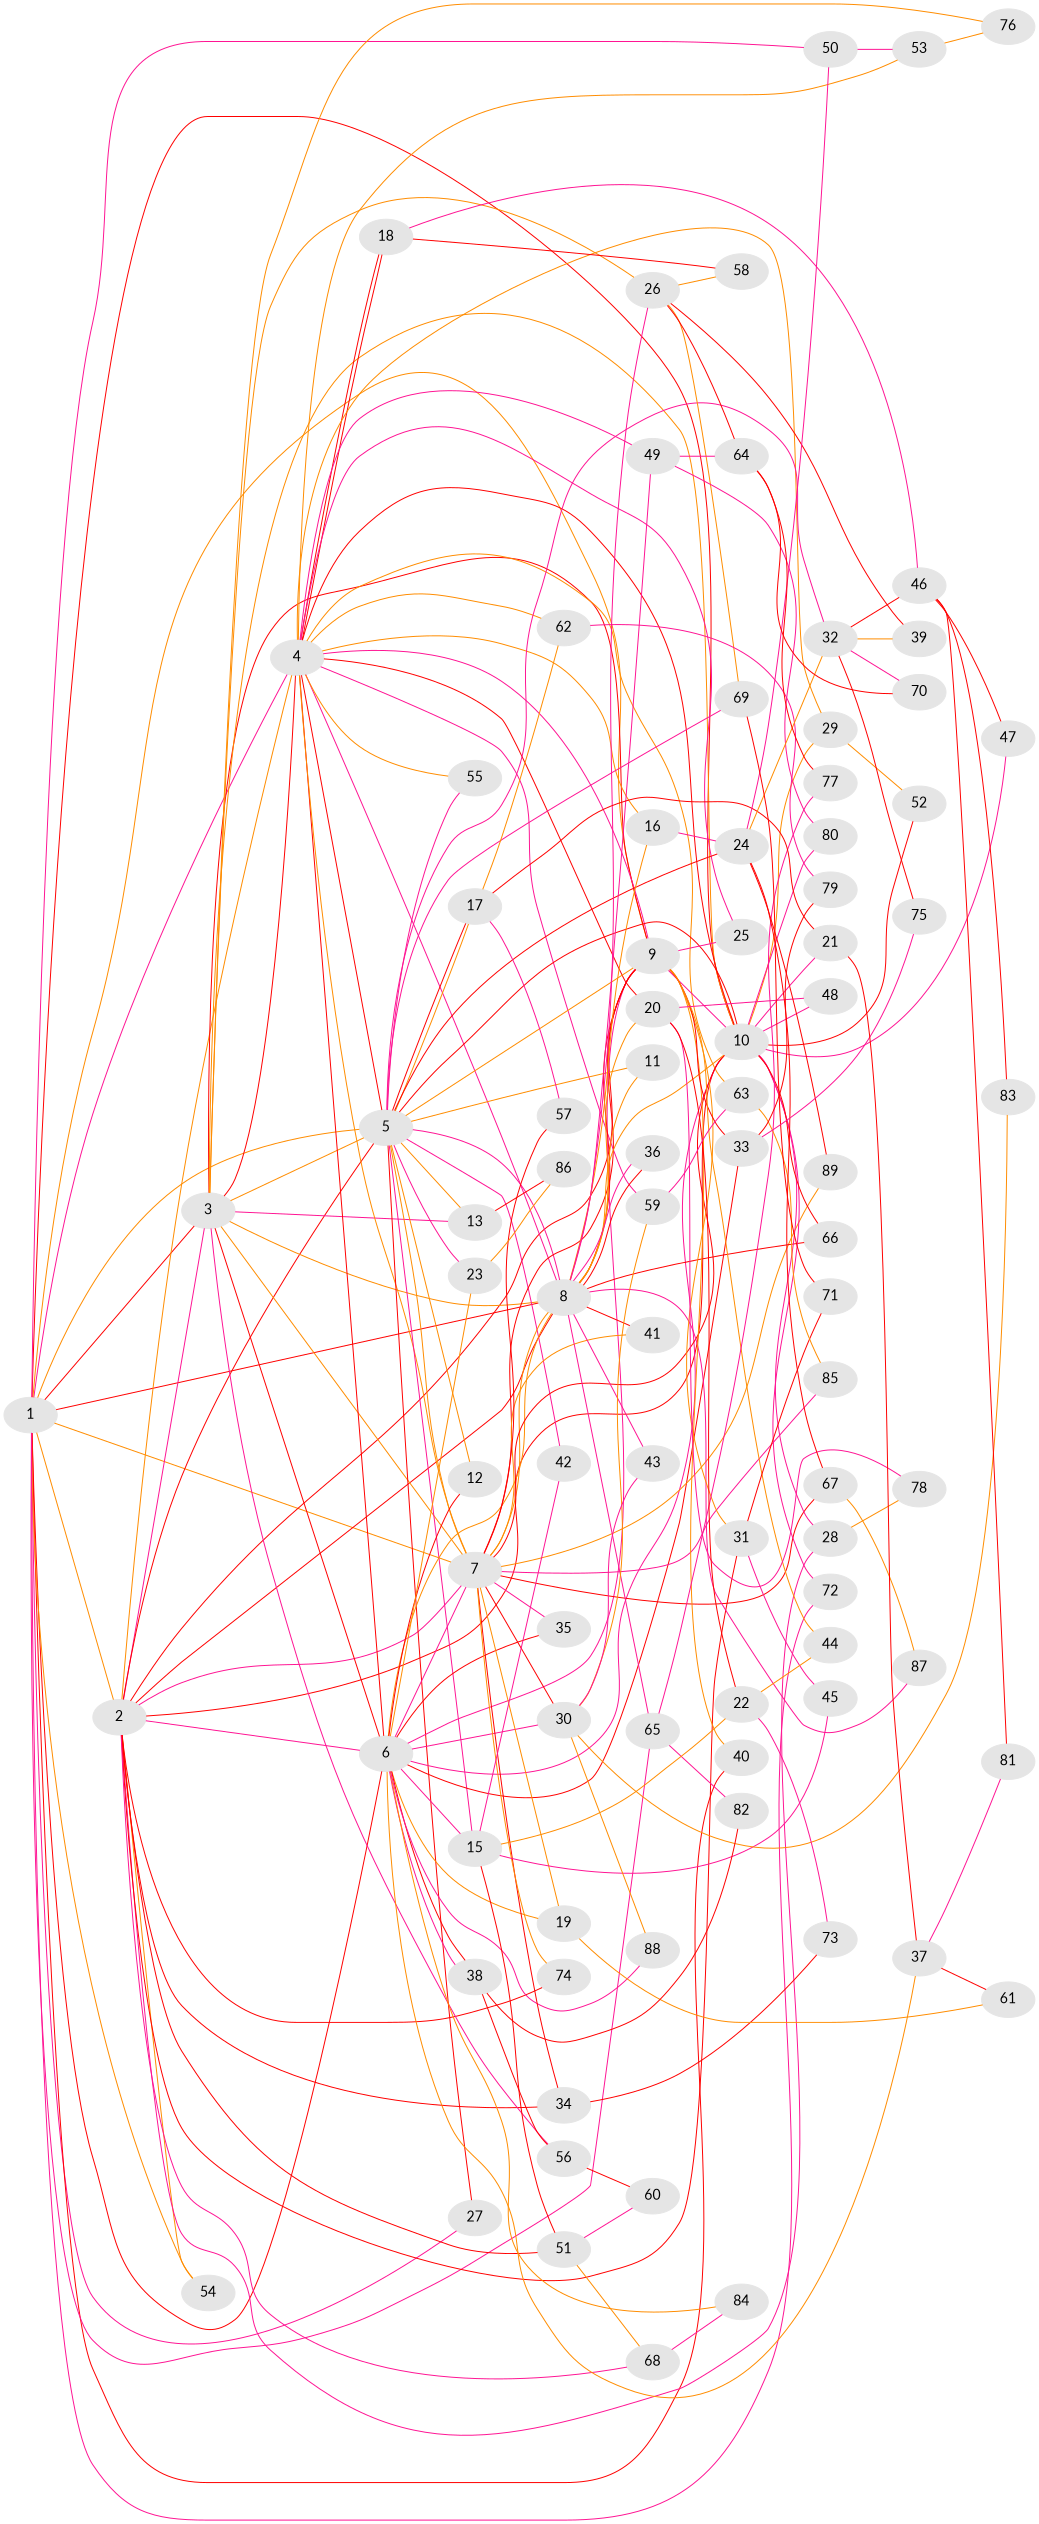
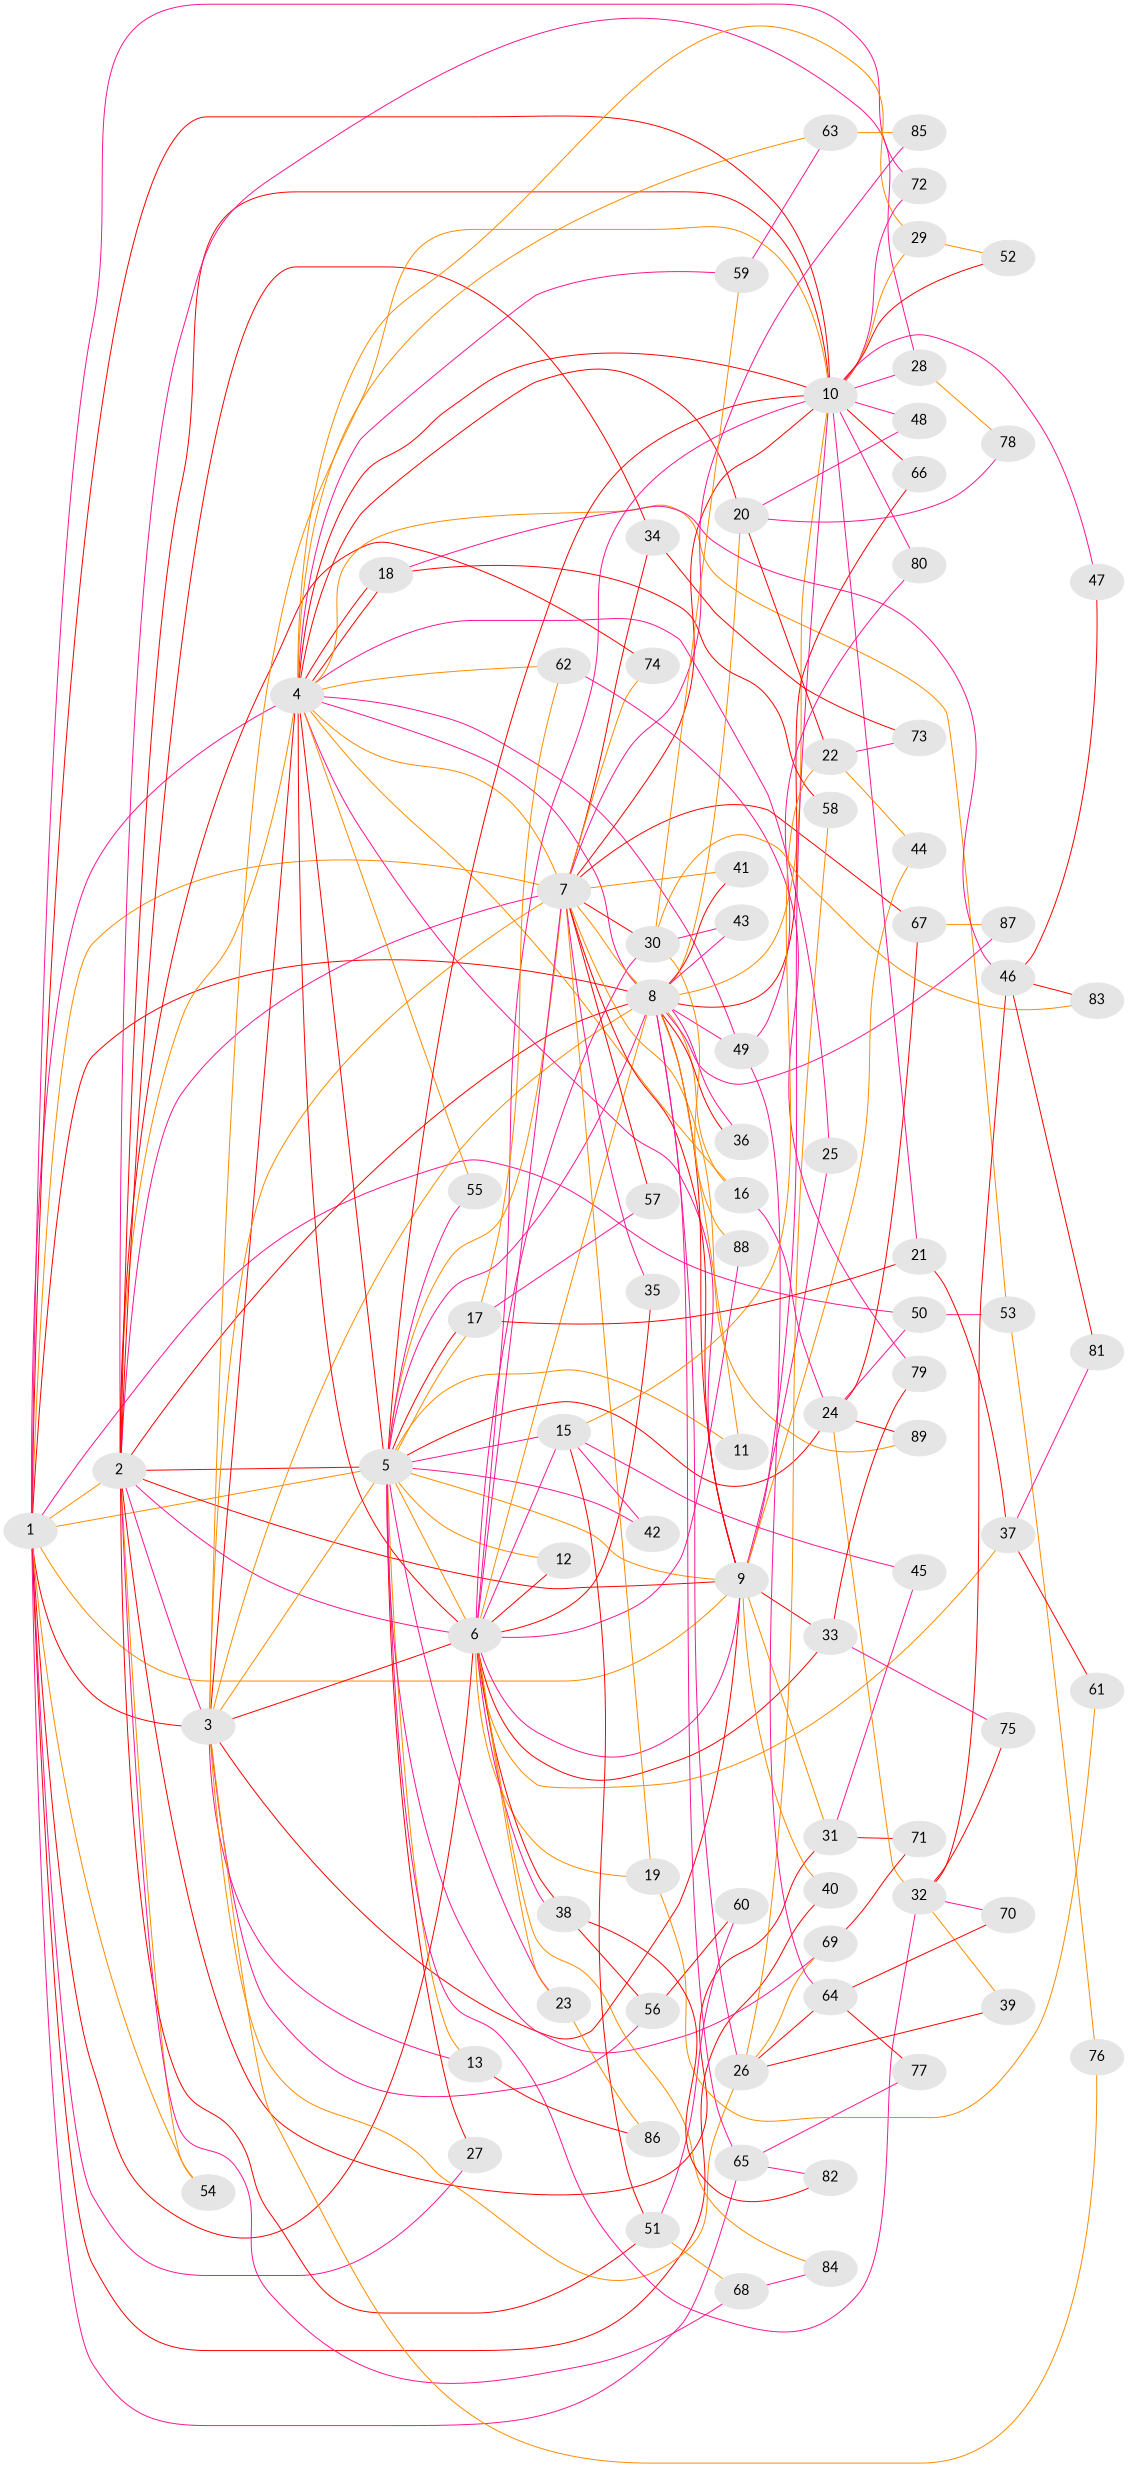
none -> (431, 1551)
